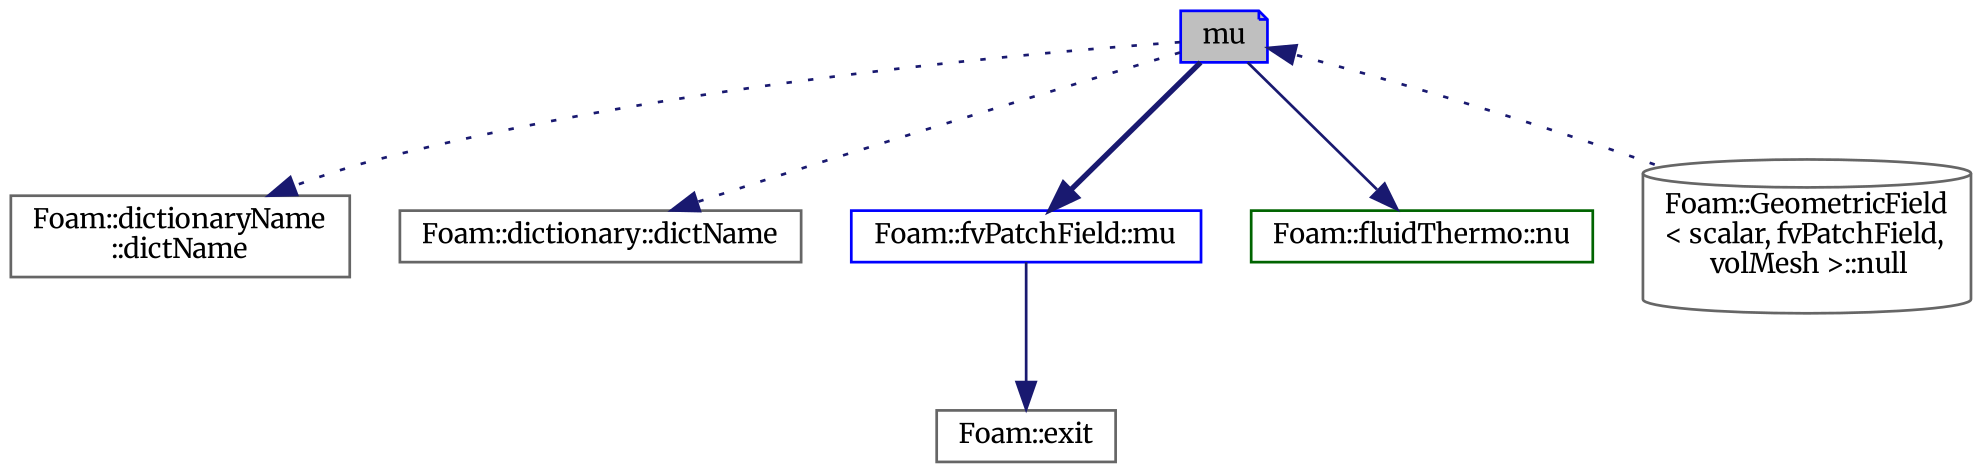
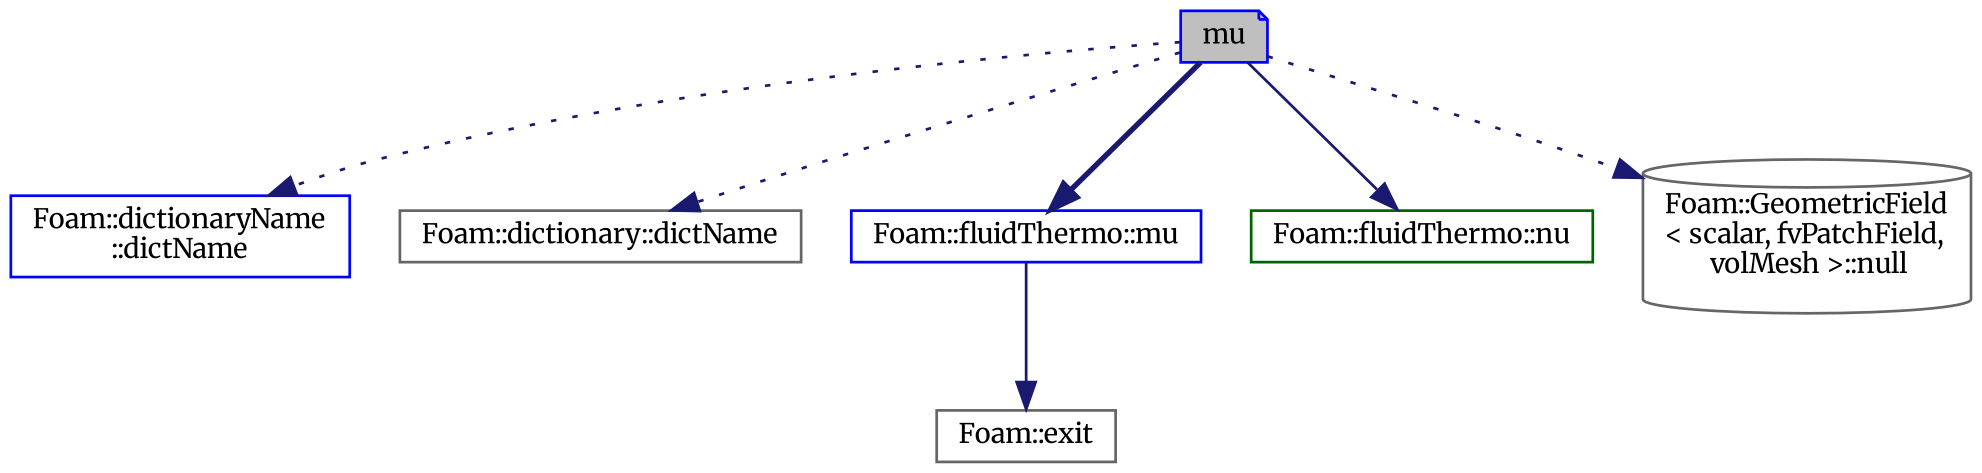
(1476, 106) -> (1443, 111)
(180, 236) -> (180, 236)
(1026, 236) -> (1026, 236)
